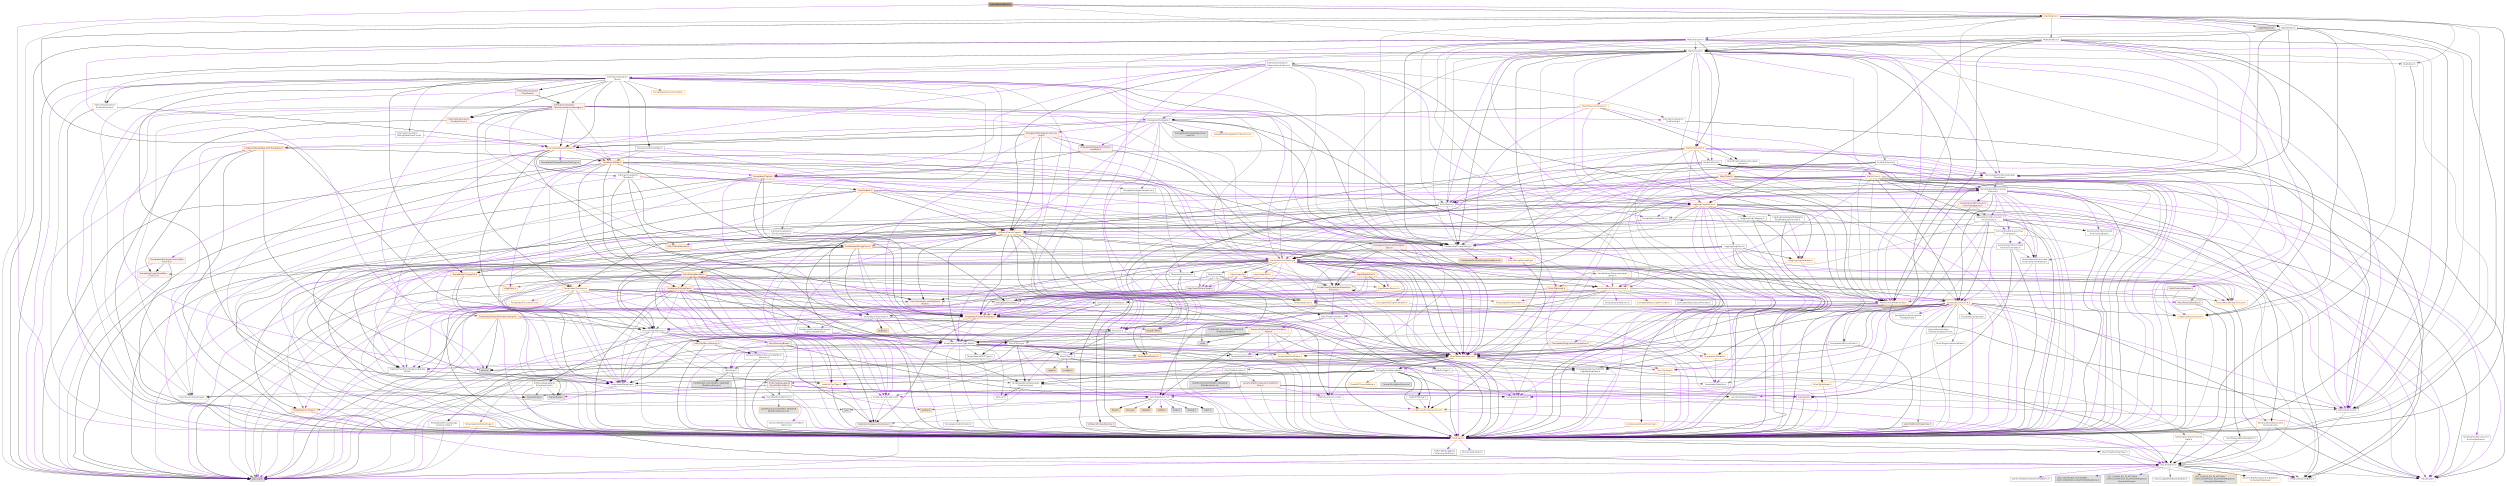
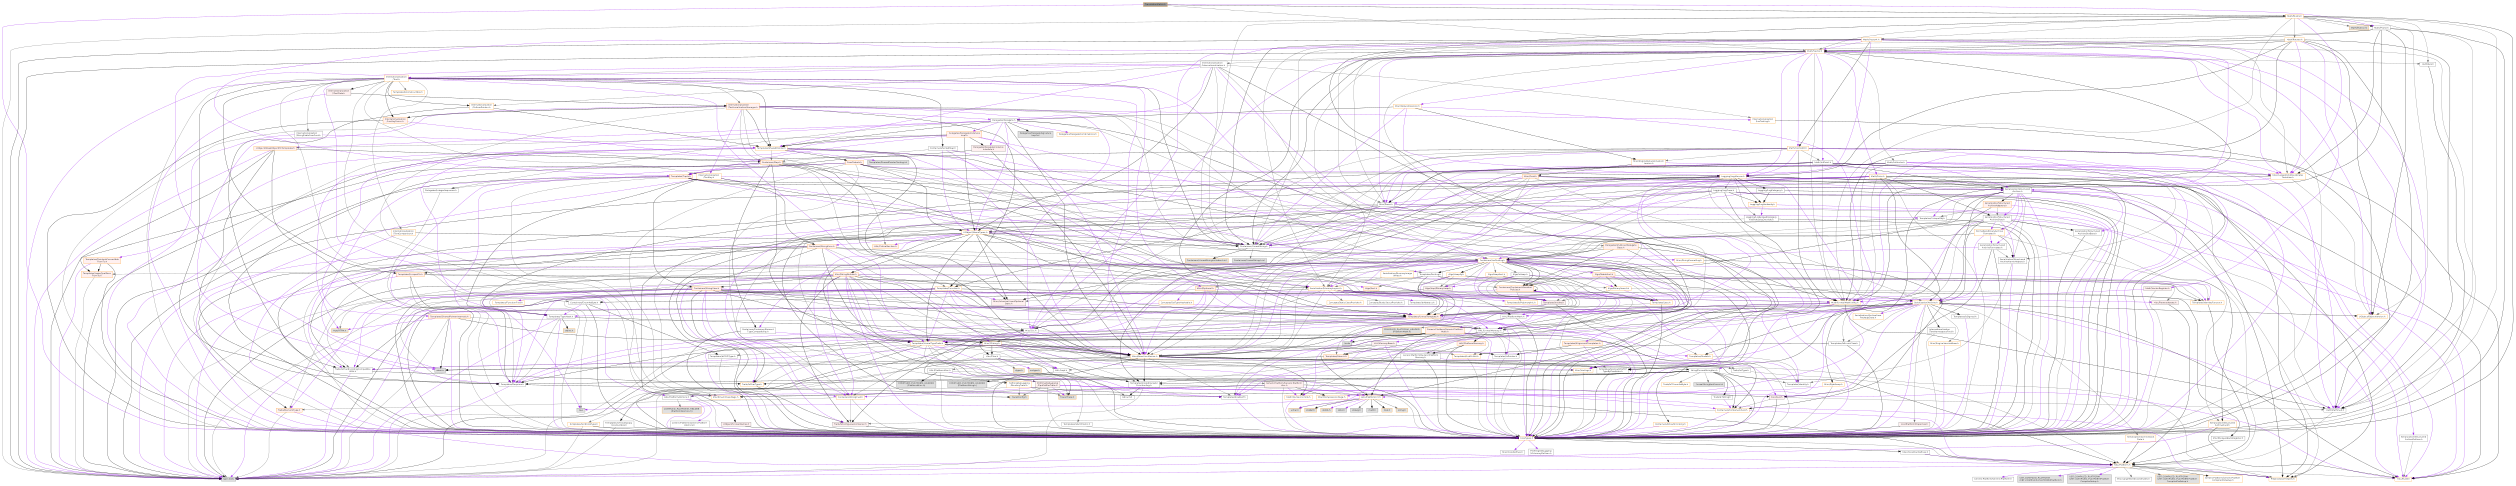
(1796, 239) -> (1762, 210)
(1018, 246) -> (598, 153)
none -> (1250, 261)
